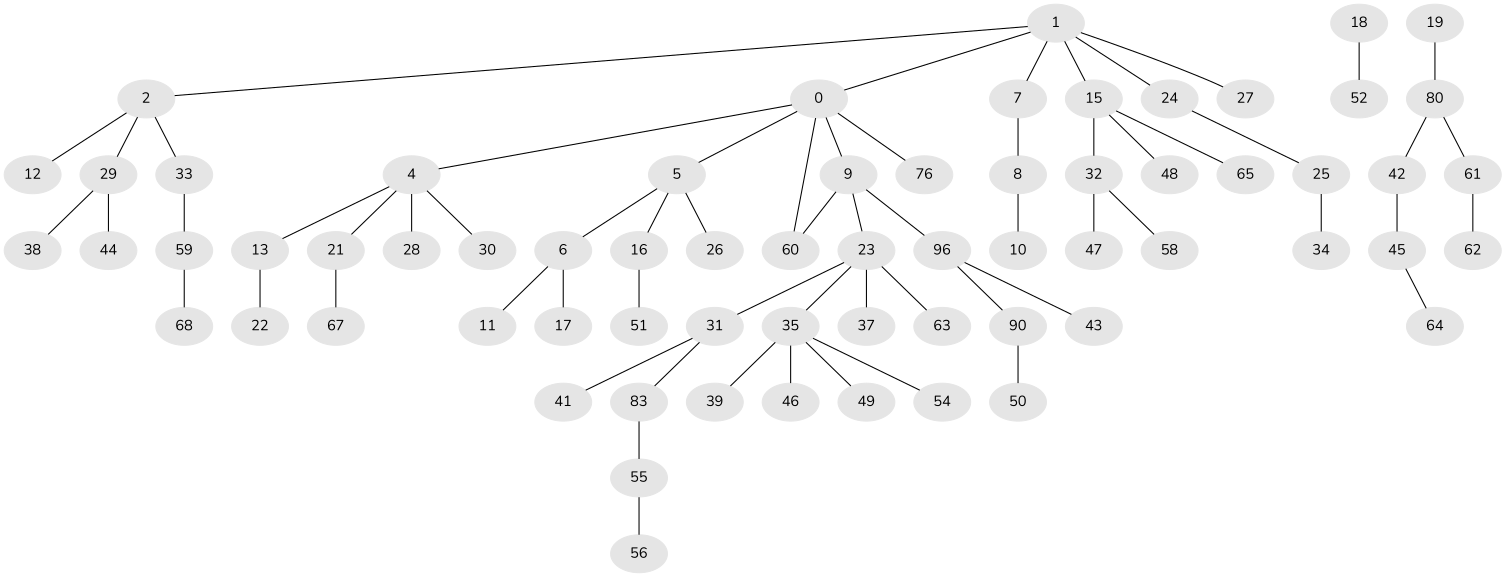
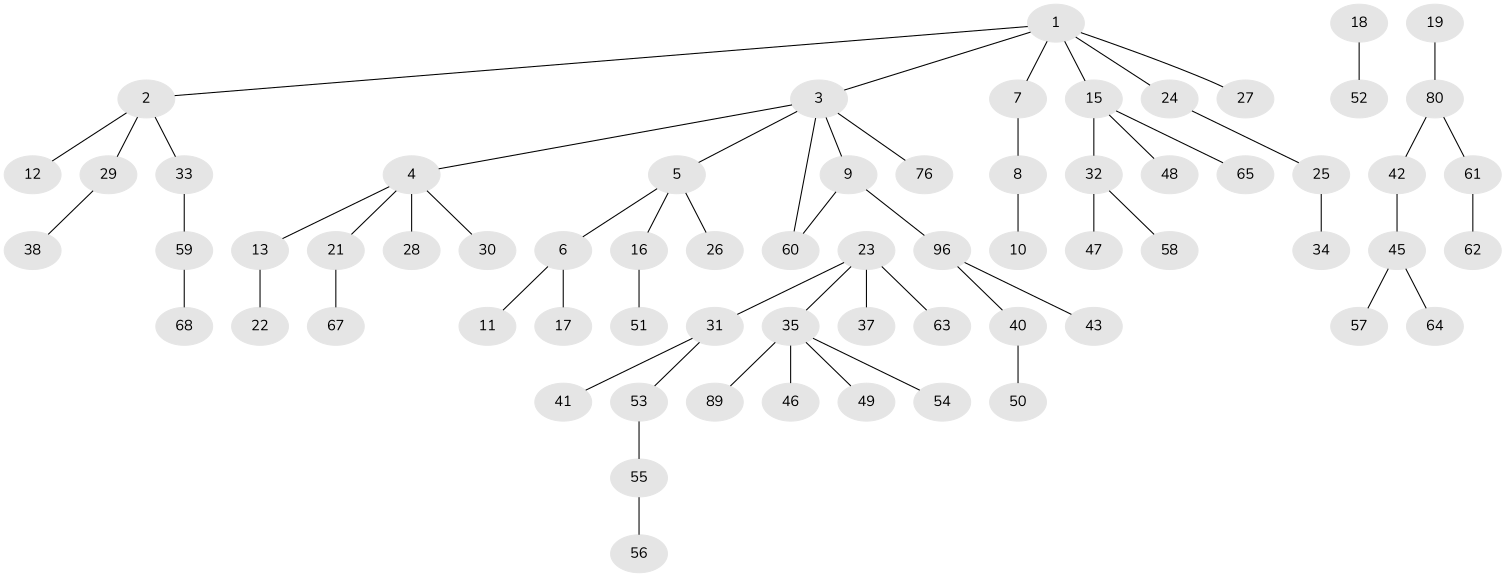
(819, 99) -> (819, 99)
(857, 212) -> none
(108, 251) -> none
(1018, 326) -> (1018, 326)
none -> (1359, 326)
(639, 402) -> (639, 402)
(715, 402) -> (715, 402)
